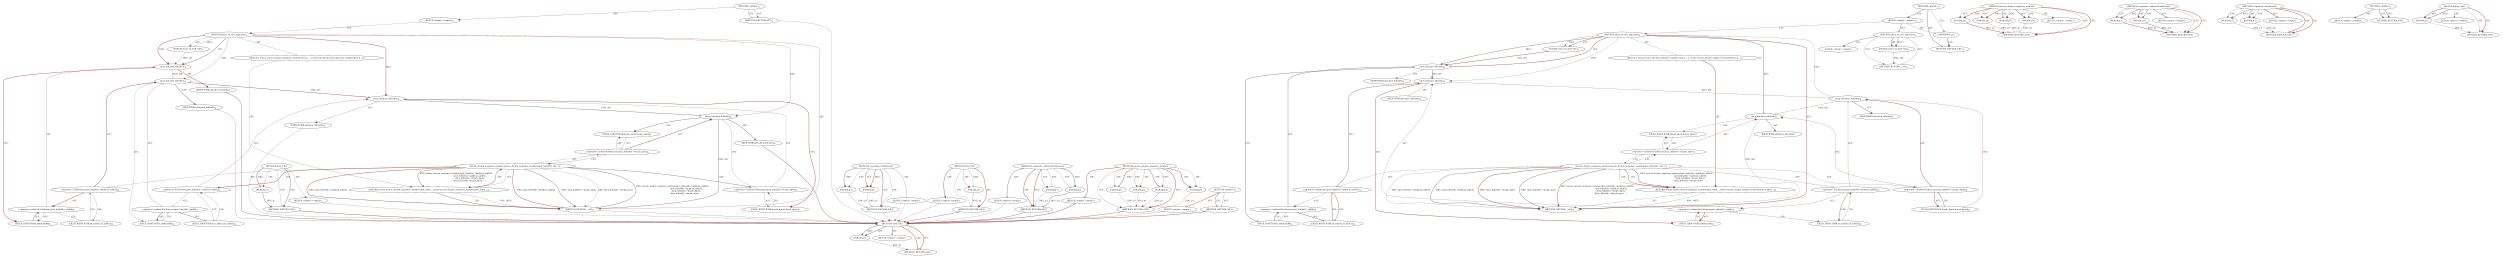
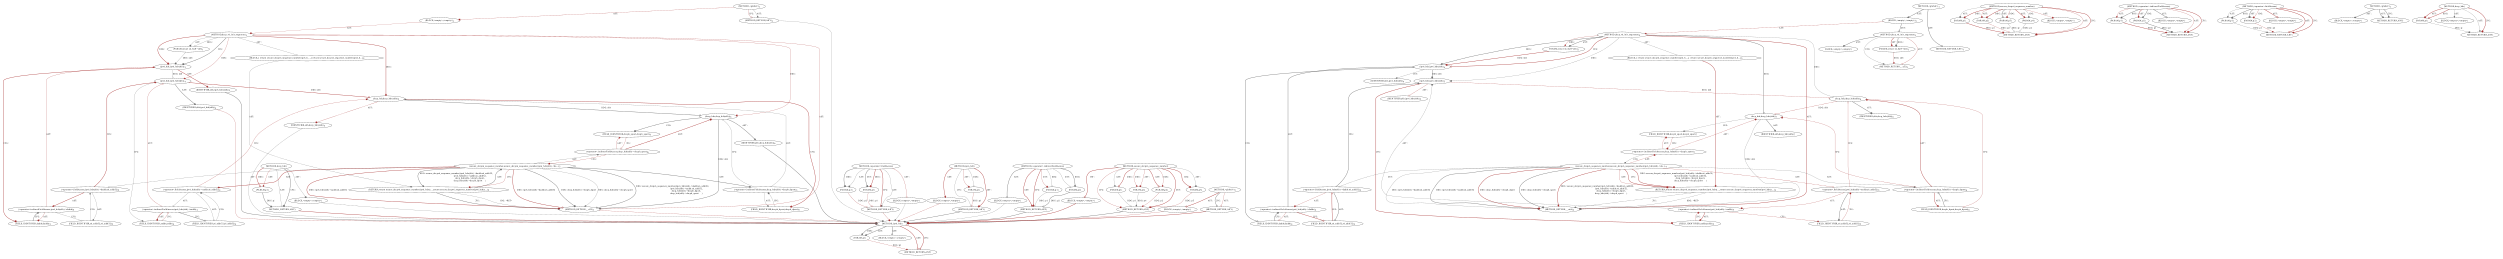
(1946, 35) -> none
